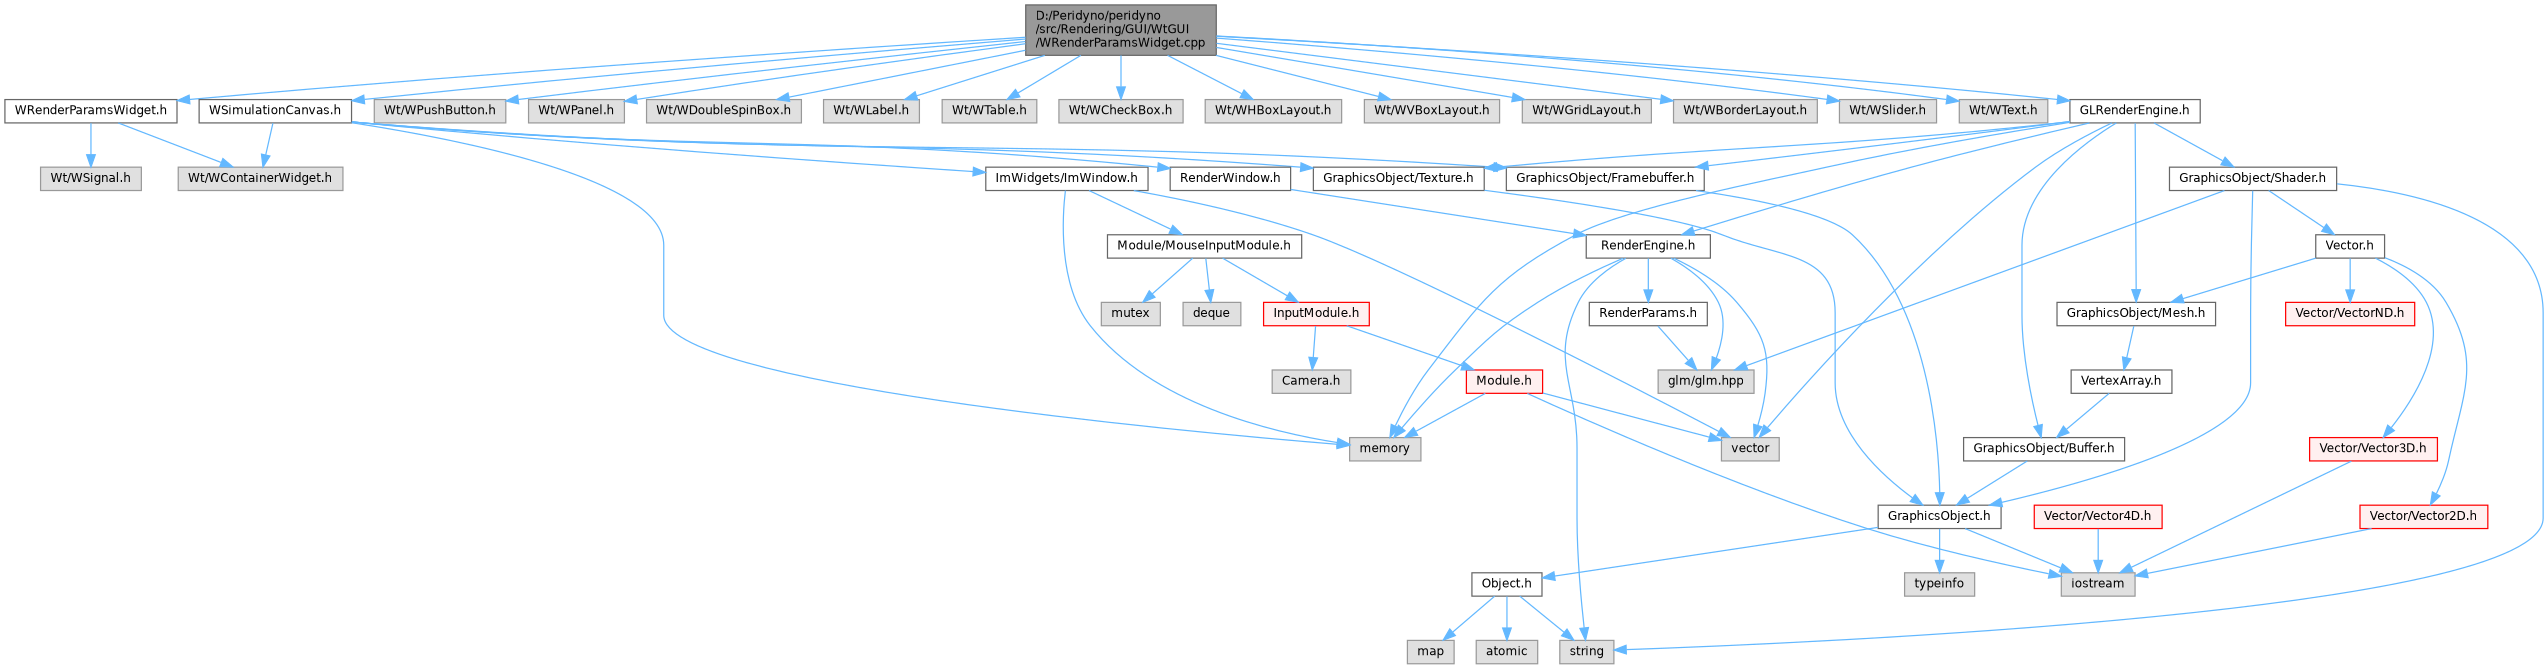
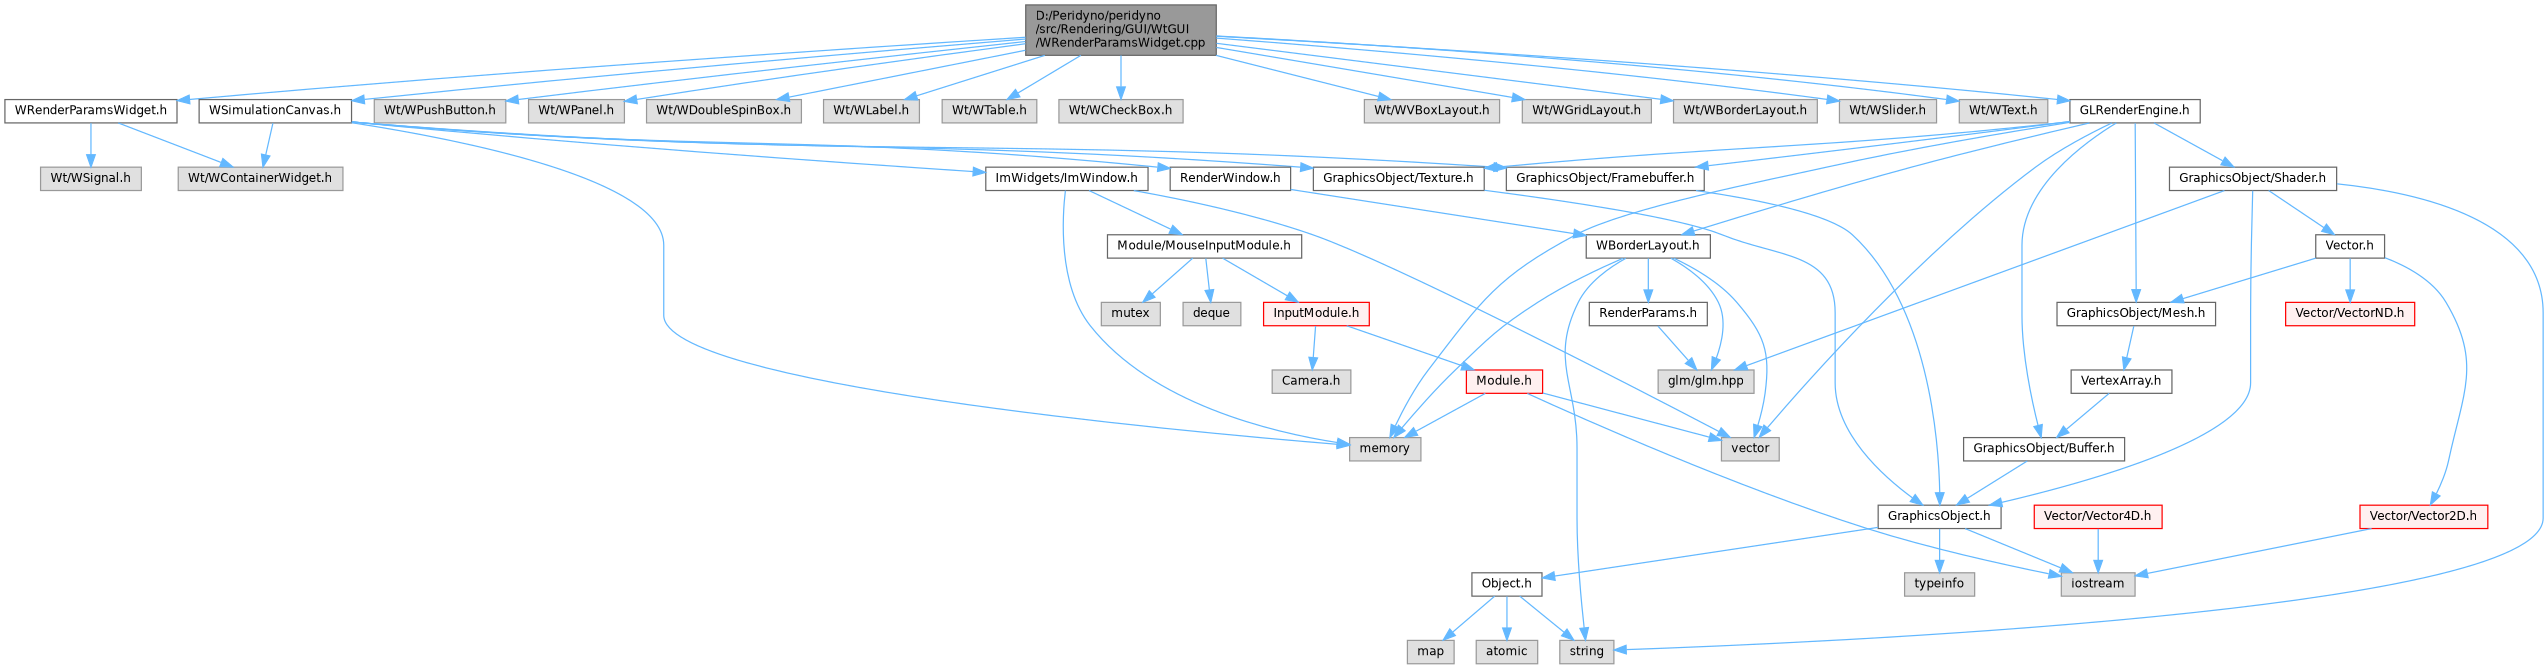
(1273, 111) -> none
(1648, 246) -> (1648, 246)
(2374, 449) -> none
